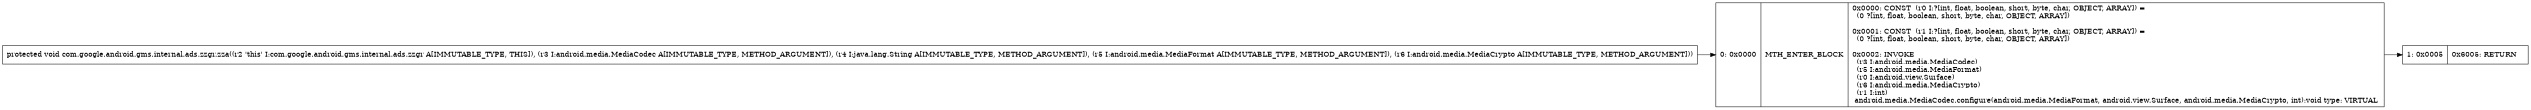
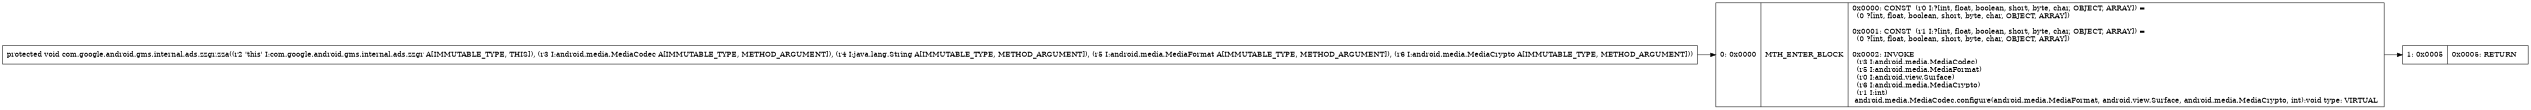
(2488, 55) -> (2488, 55)
